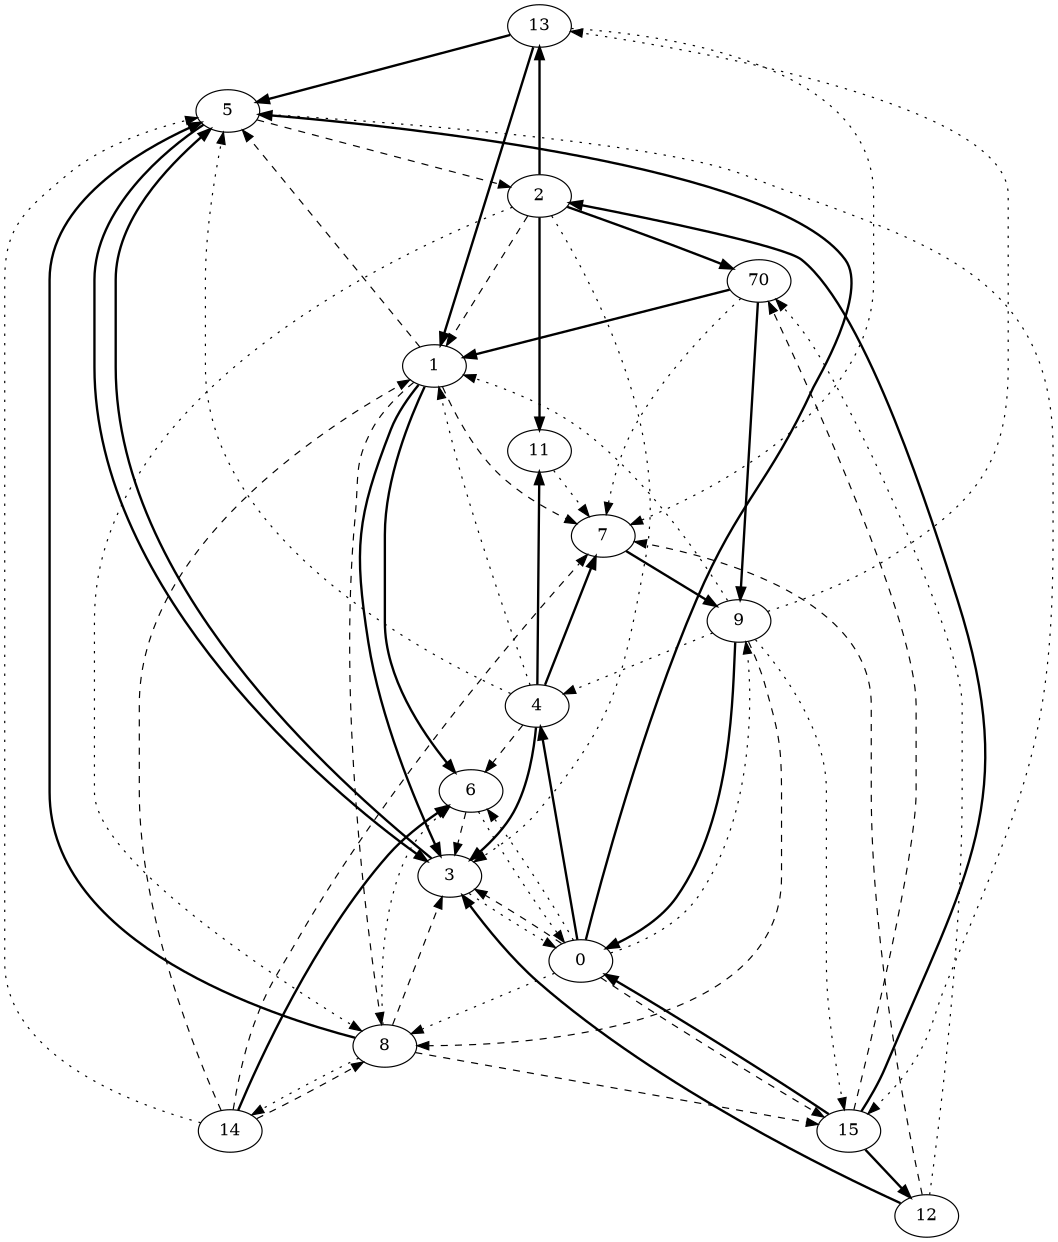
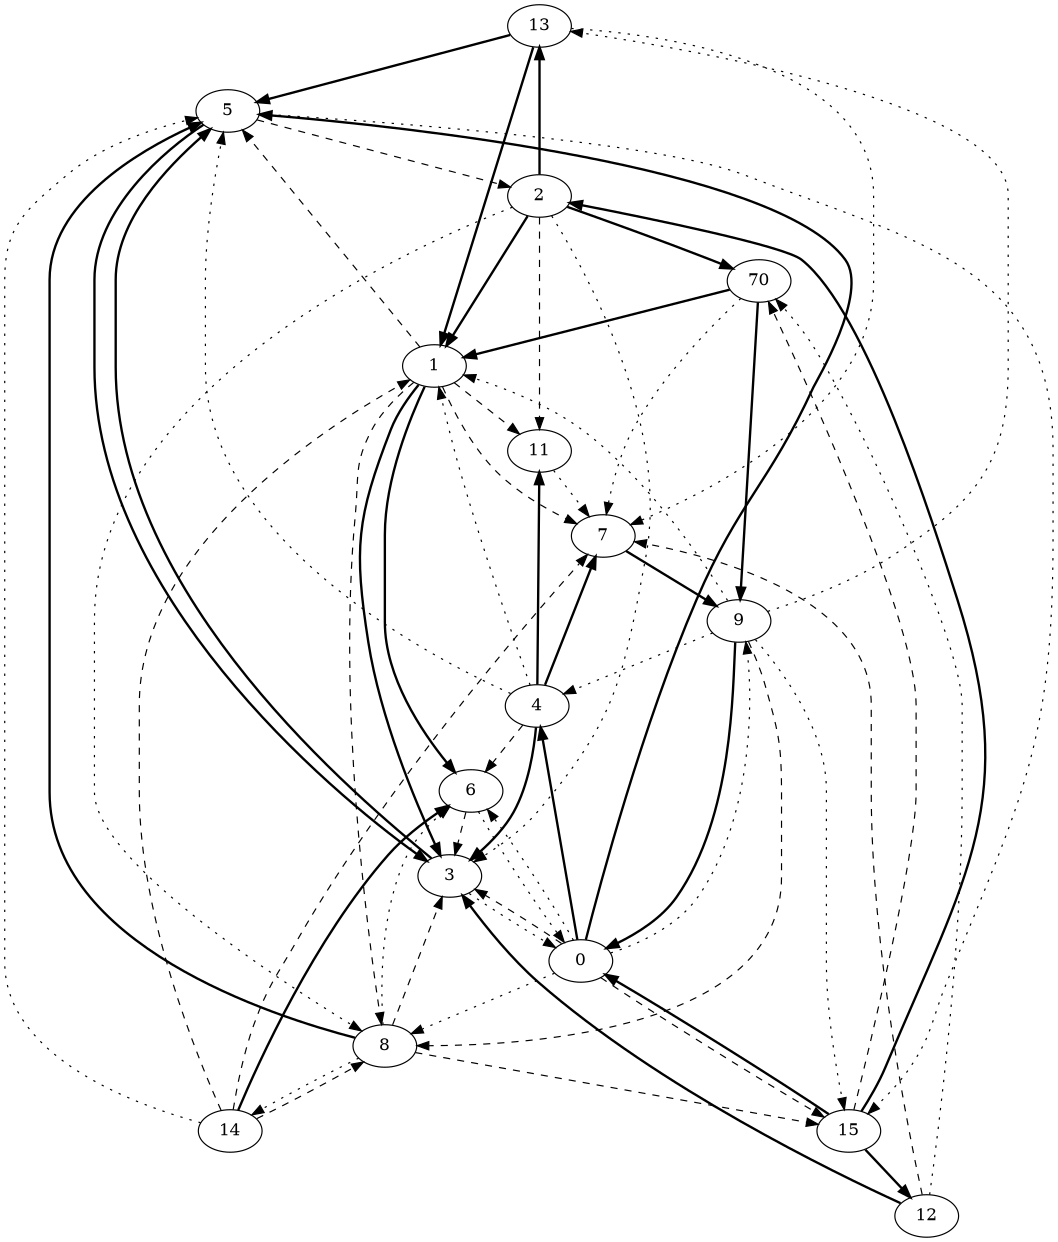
(490, 276) -> (490, 276)
(540, 317) -> (540, 317)
none -> (482, 405)
